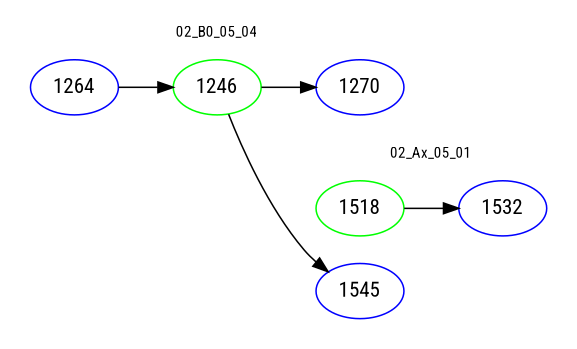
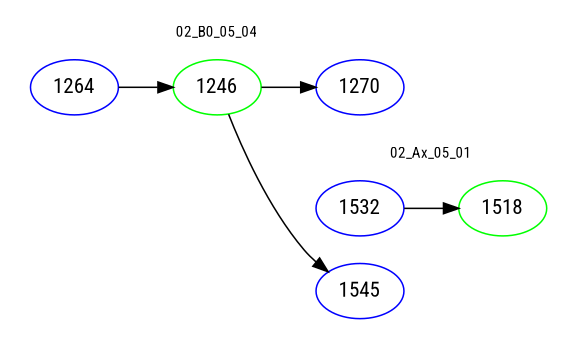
(424, 208) -> (424, 208)
